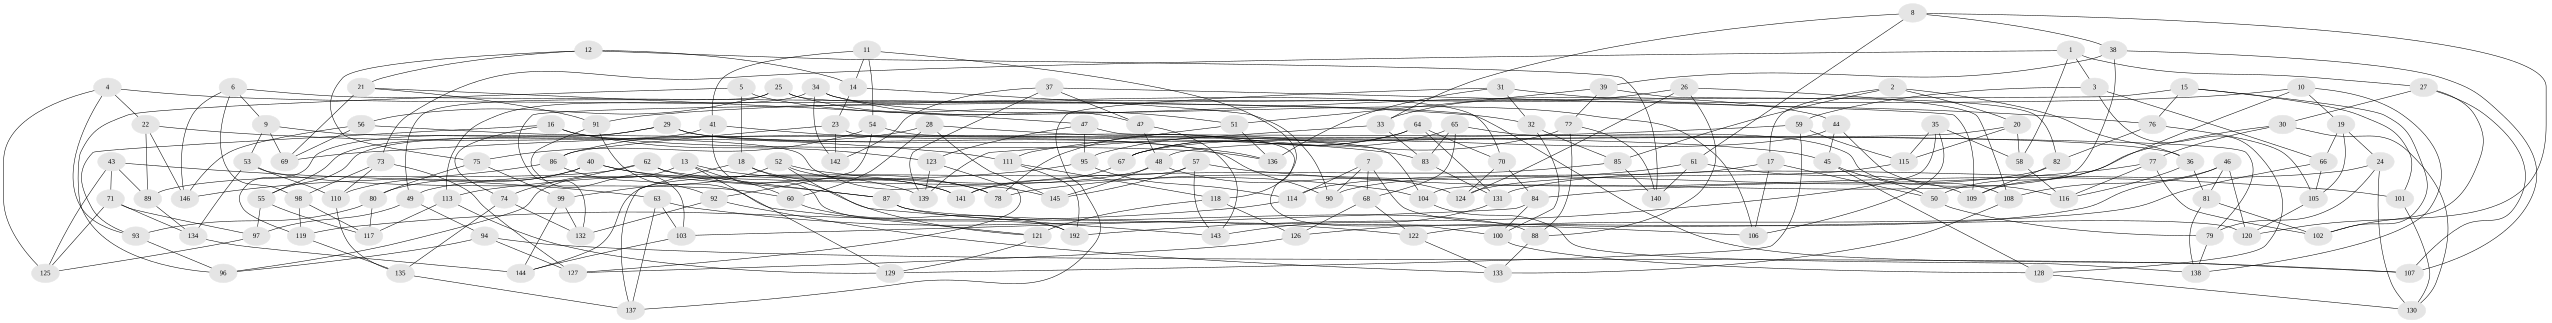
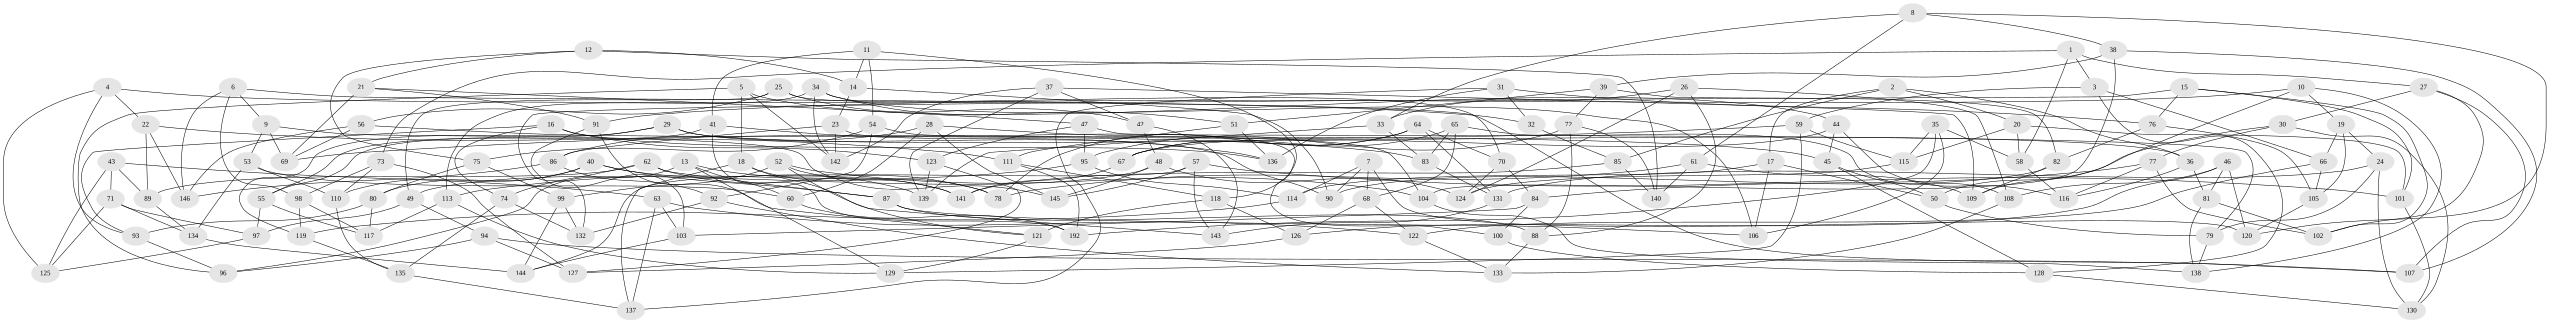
none -> (788, 124)
(1586, 138) -> (2266, 136)
(1559, 190) -> none
